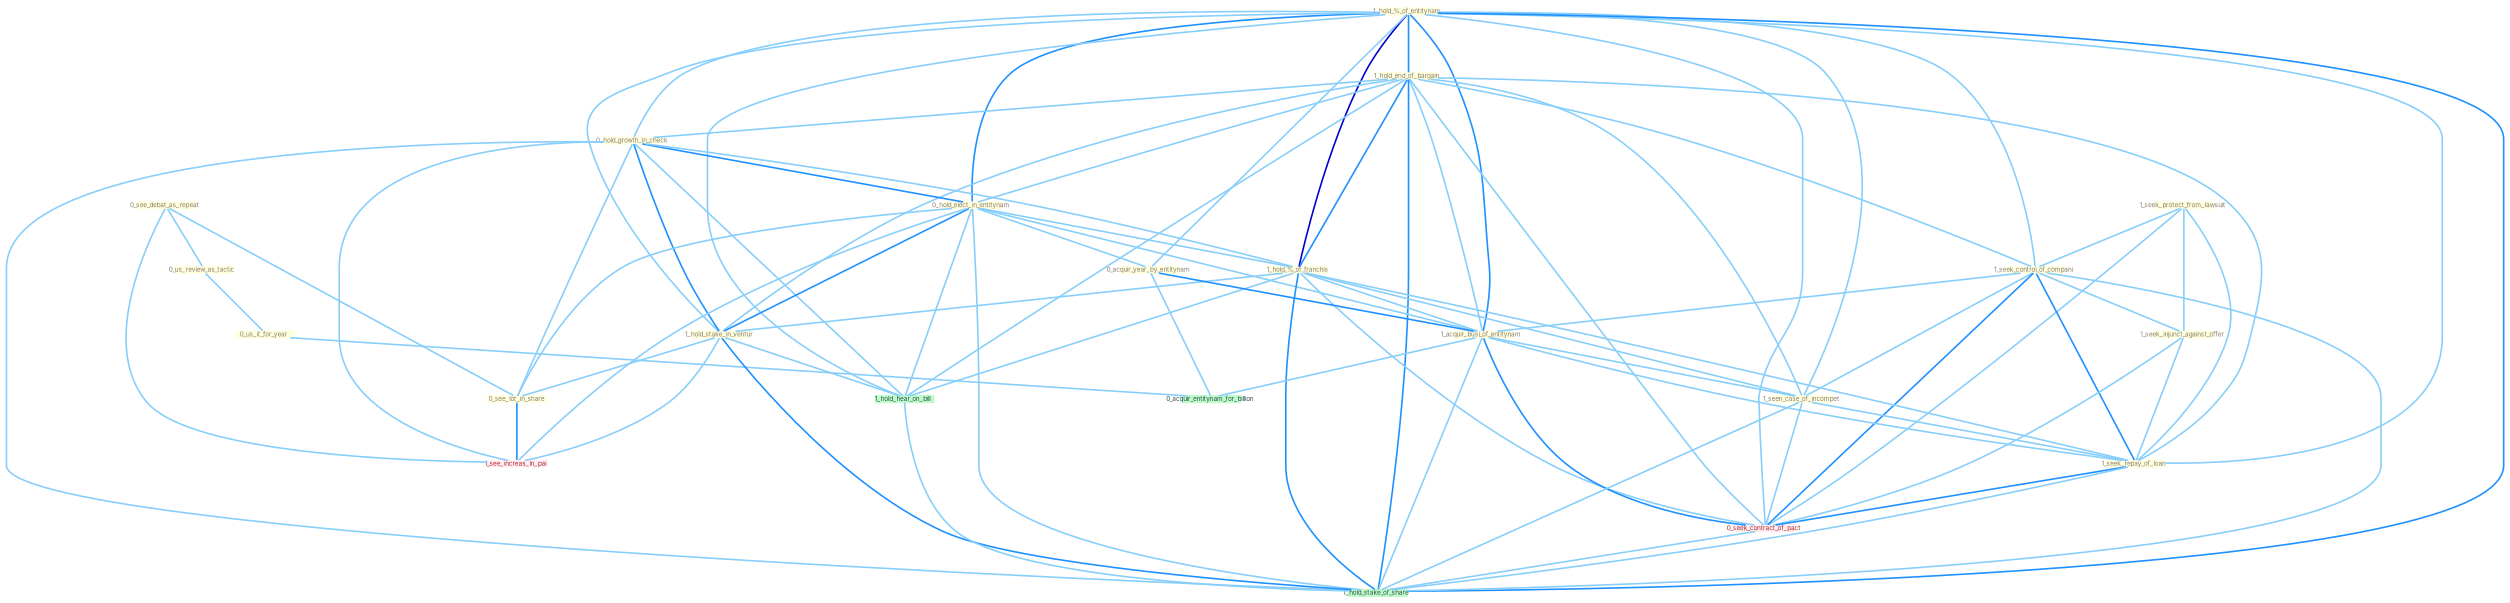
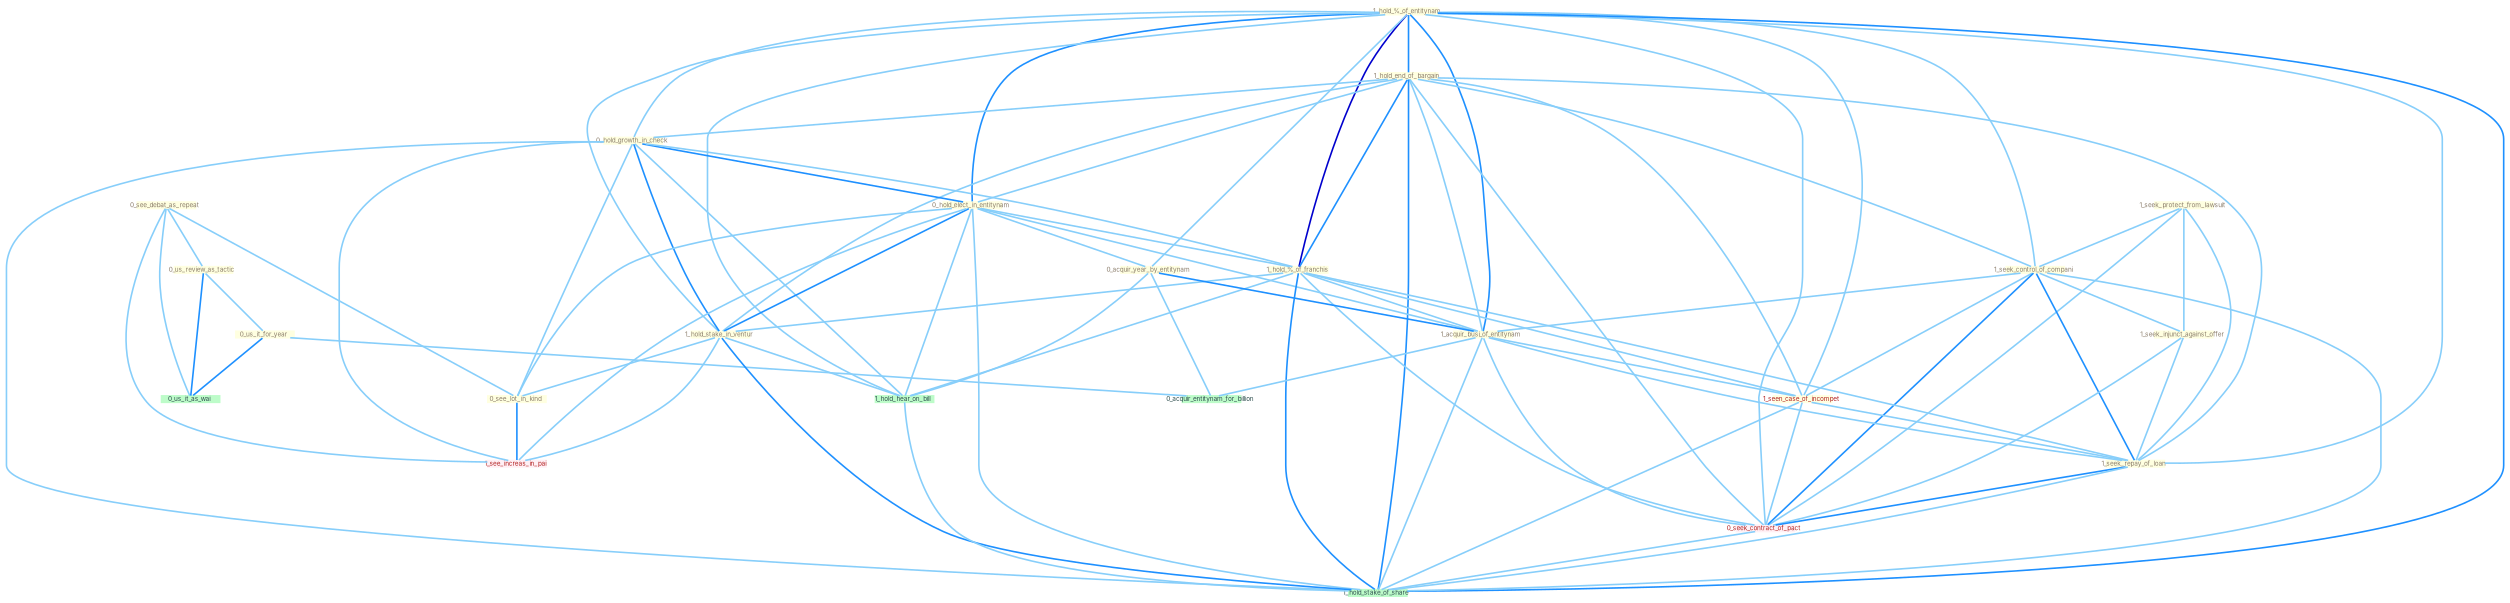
(1180, 220) -> (1068, 335)
none -> (191, 399)
(517, 399) -> (517, 399)
(1803, 399) -> (1803, 399)
(1556, 454) -> (1556, 454)
